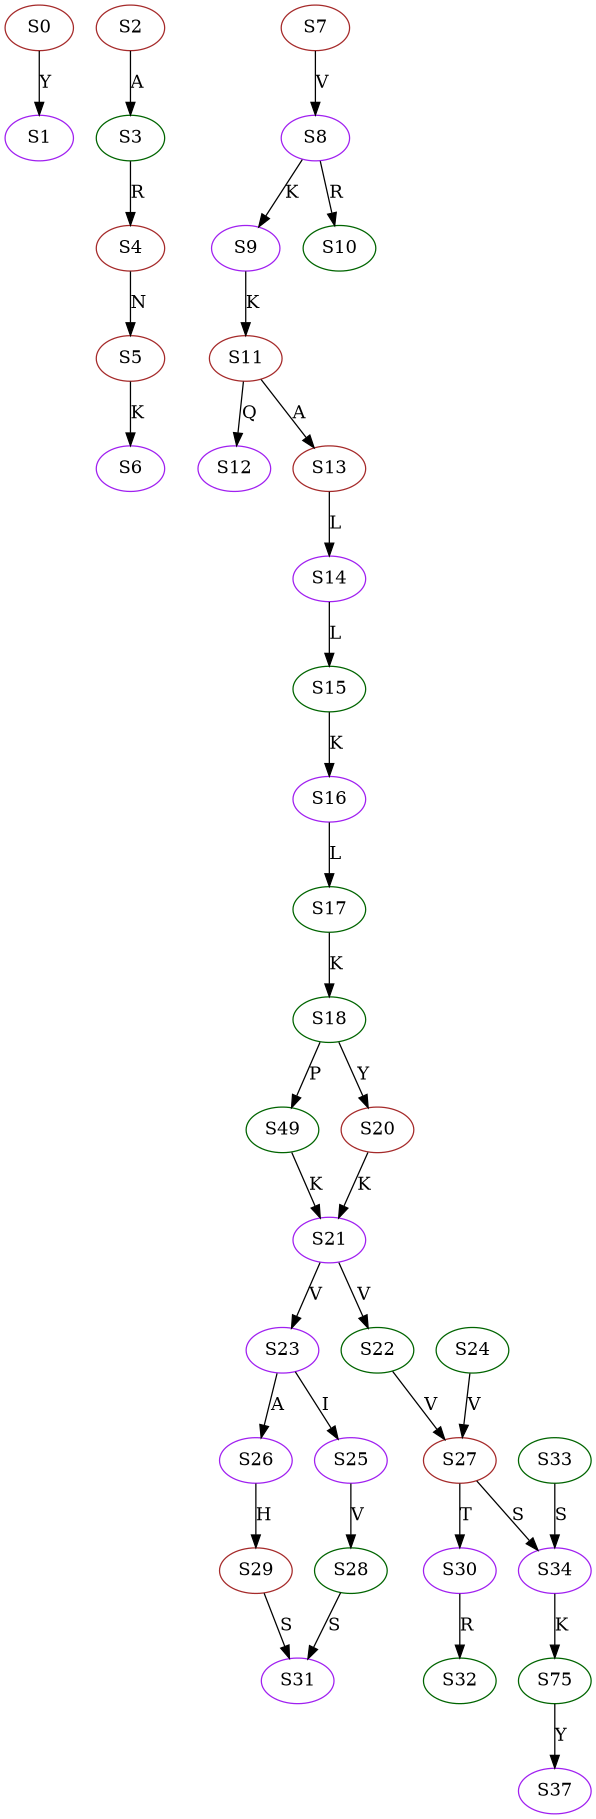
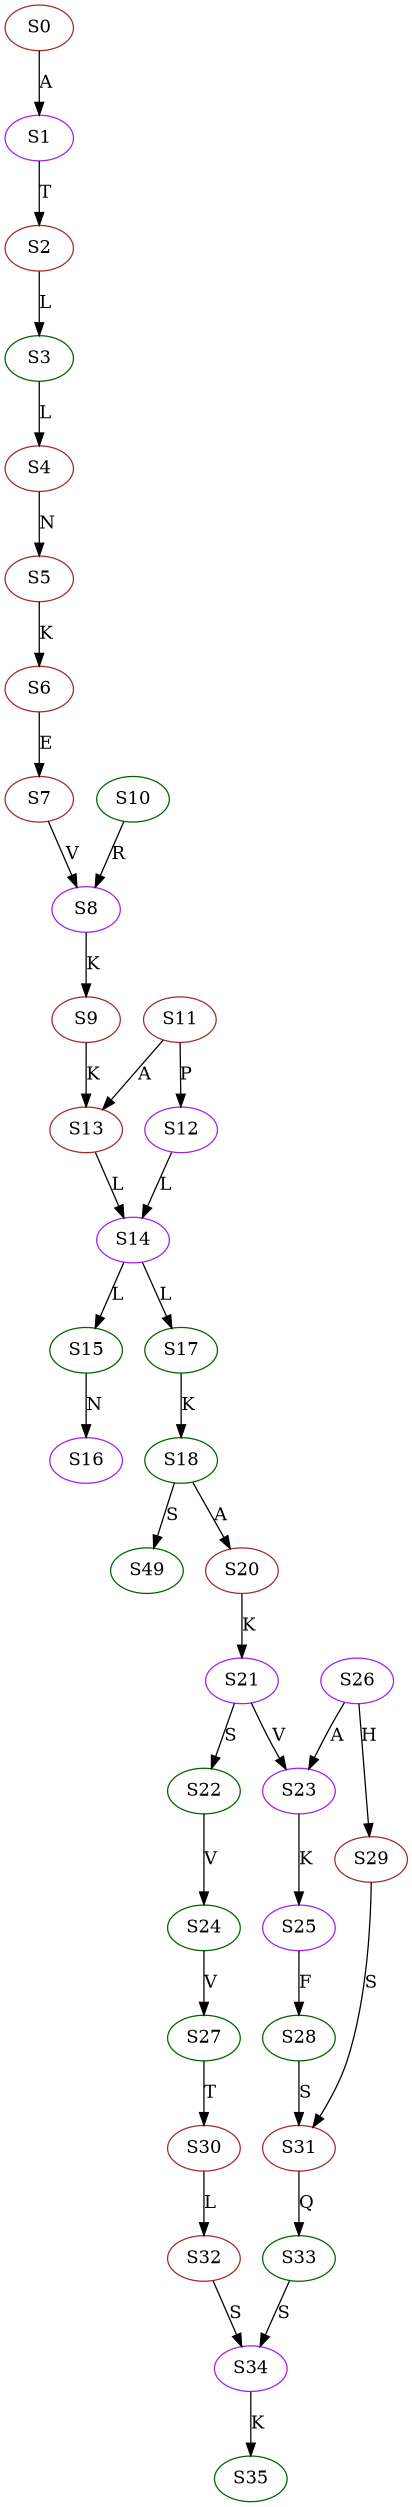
(46, 83) -> (46, 83)
(137, 83) -> (46, 303)
none -> (39, 187)
(326, 187) -> (112, 849)
(137, 193) -> (46, 414)
(246, 248) -> (86, 1020)
(246, 297) -> (86, 1068)
(250, 414) -> (186, 1075)
(130, 469) -> (39, 689)
none -> (39, 738)
(336, 744) -> (94, 1405)
(329, 848) -> (154, 1289)
(315, 1075) -> (172, 1516)
(364, 1075) -> (220, 1516)
none -> (160, 1179)
(303, 1179) -> none
(364, 1295) -> (231, 1736)
(271, 1399) -> (329, 1730)
(415, 1400) -> (204, 1853)
(326, 1405) -> (306, 1859)
(460, 1460) -> (204, 2038)
(503, 1511) -> (225, 2308)
(357, 1516) -> (305, 1983)
(460, 1571) -> (204, 2148)
(467, 1626) -> (210, 2203)
(298, 1681) -> (299, 2148)
(460, 1681) -> (204, 2258)
(555, 1681) -> (251, 2479)
(555, 1791) -> none
none -> (299, 2197)
